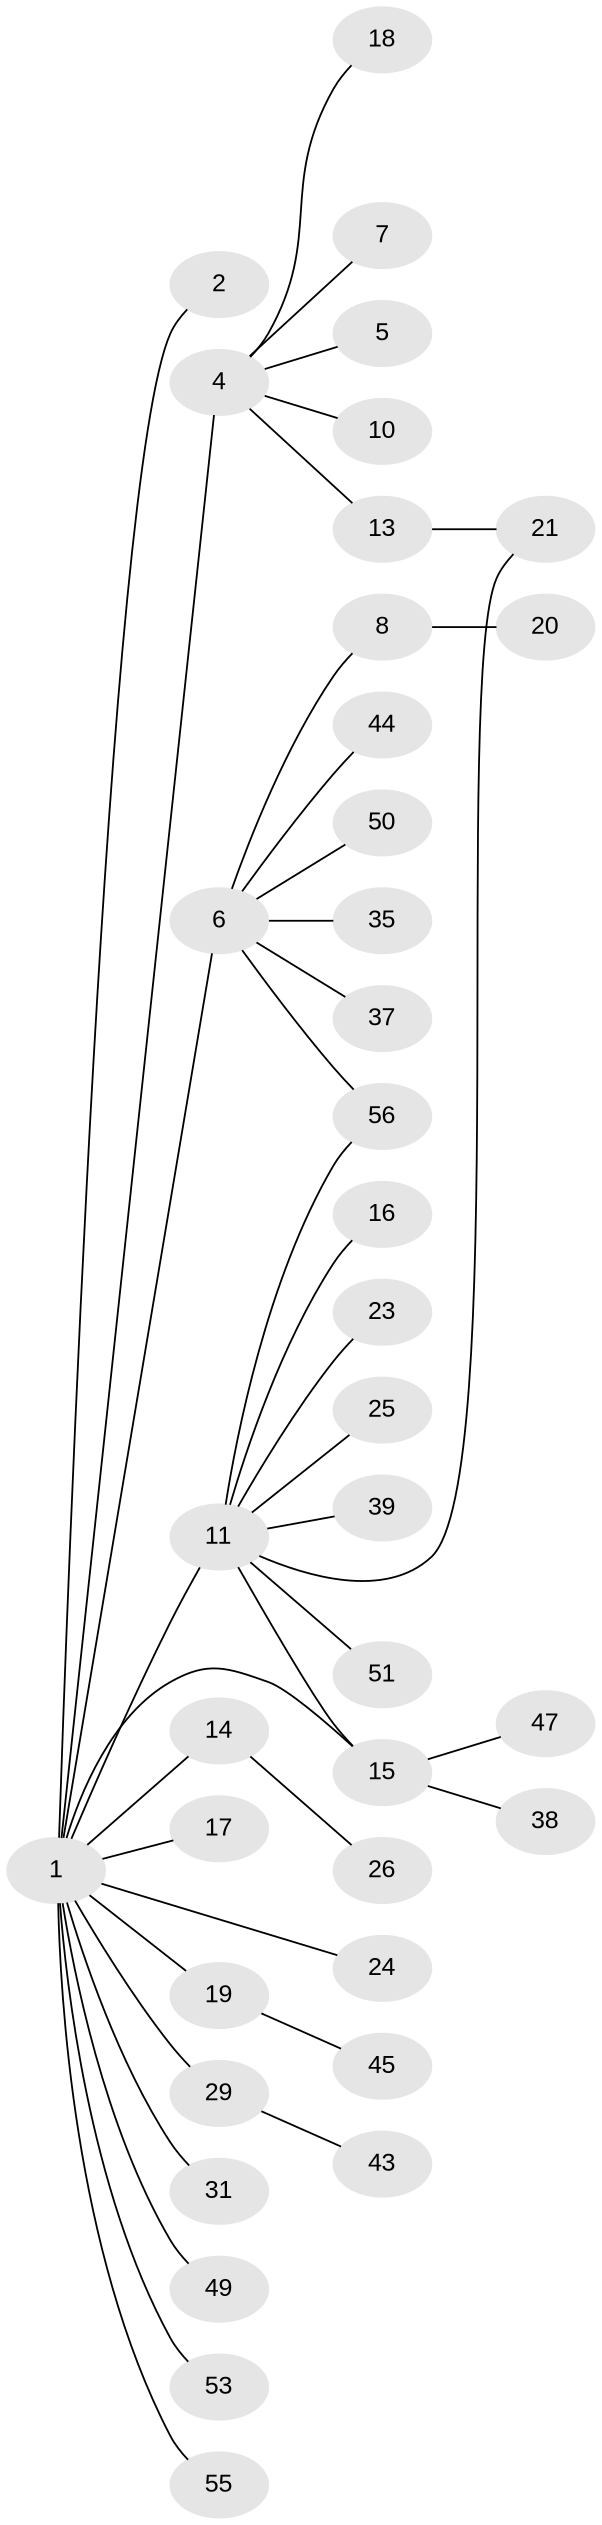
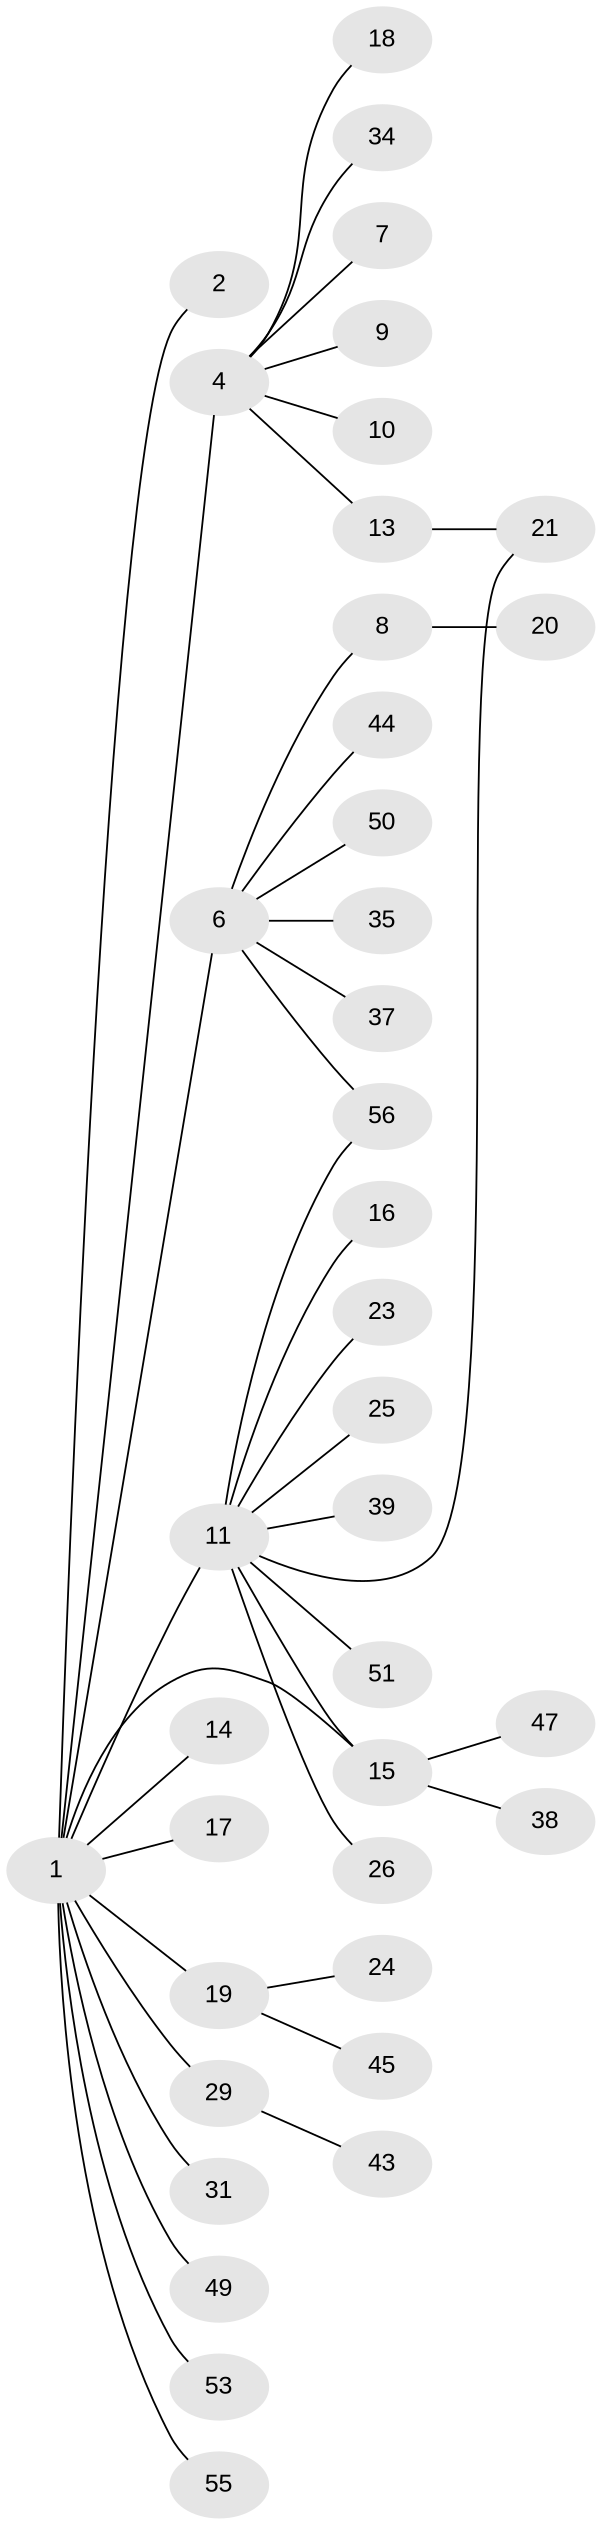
none -> (382, 138)
(382, 334) -> (382, 334)
(301, 1801) -> (284, 1711)
(219, 1919) -> (301, 1982)
